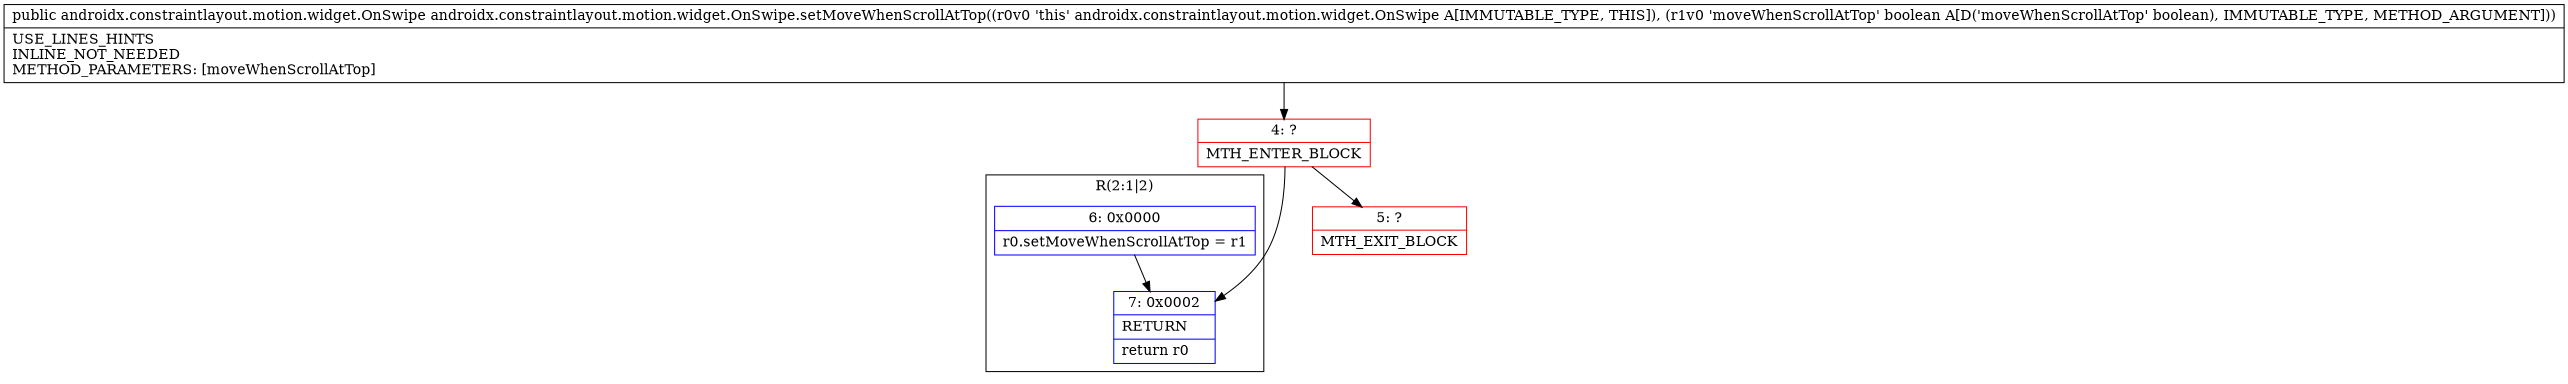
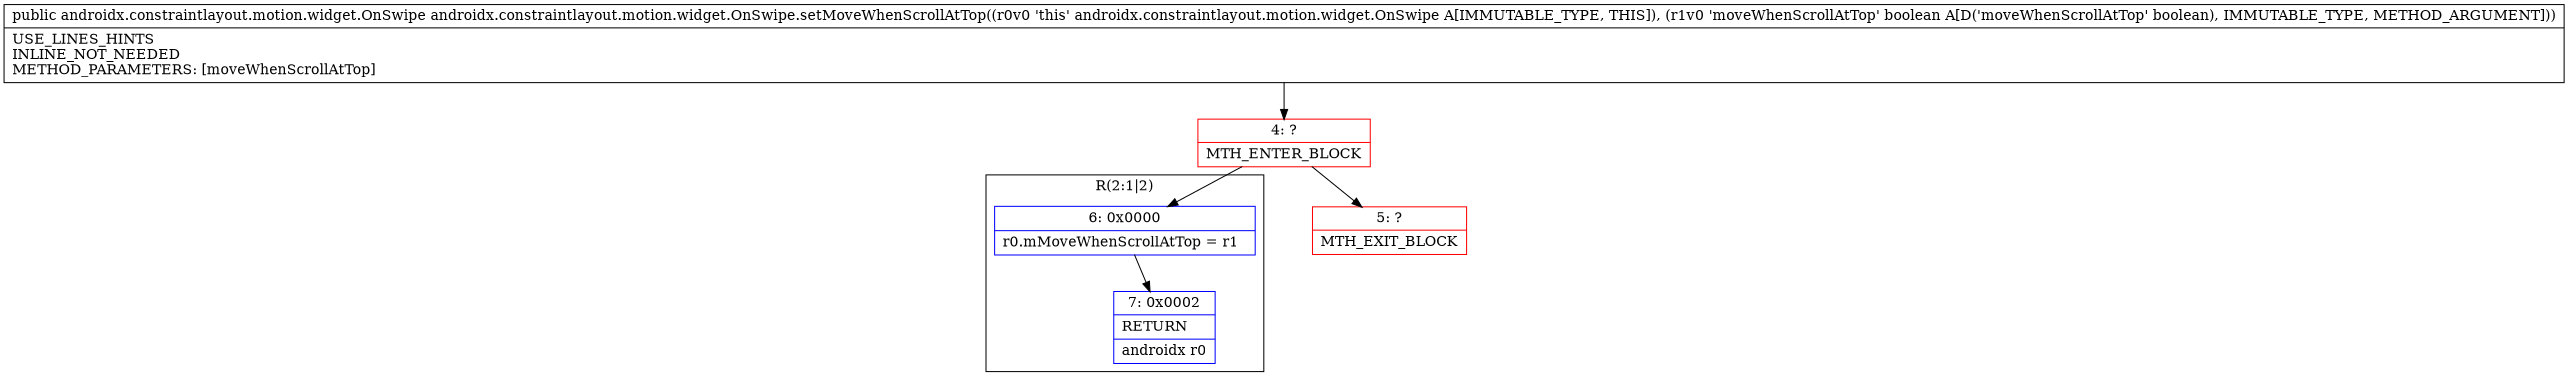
(1272, 240) -> (1210, 184)
(1125, 242) -> (1121, 242)
(1156, 351) -> (1164, 351)
